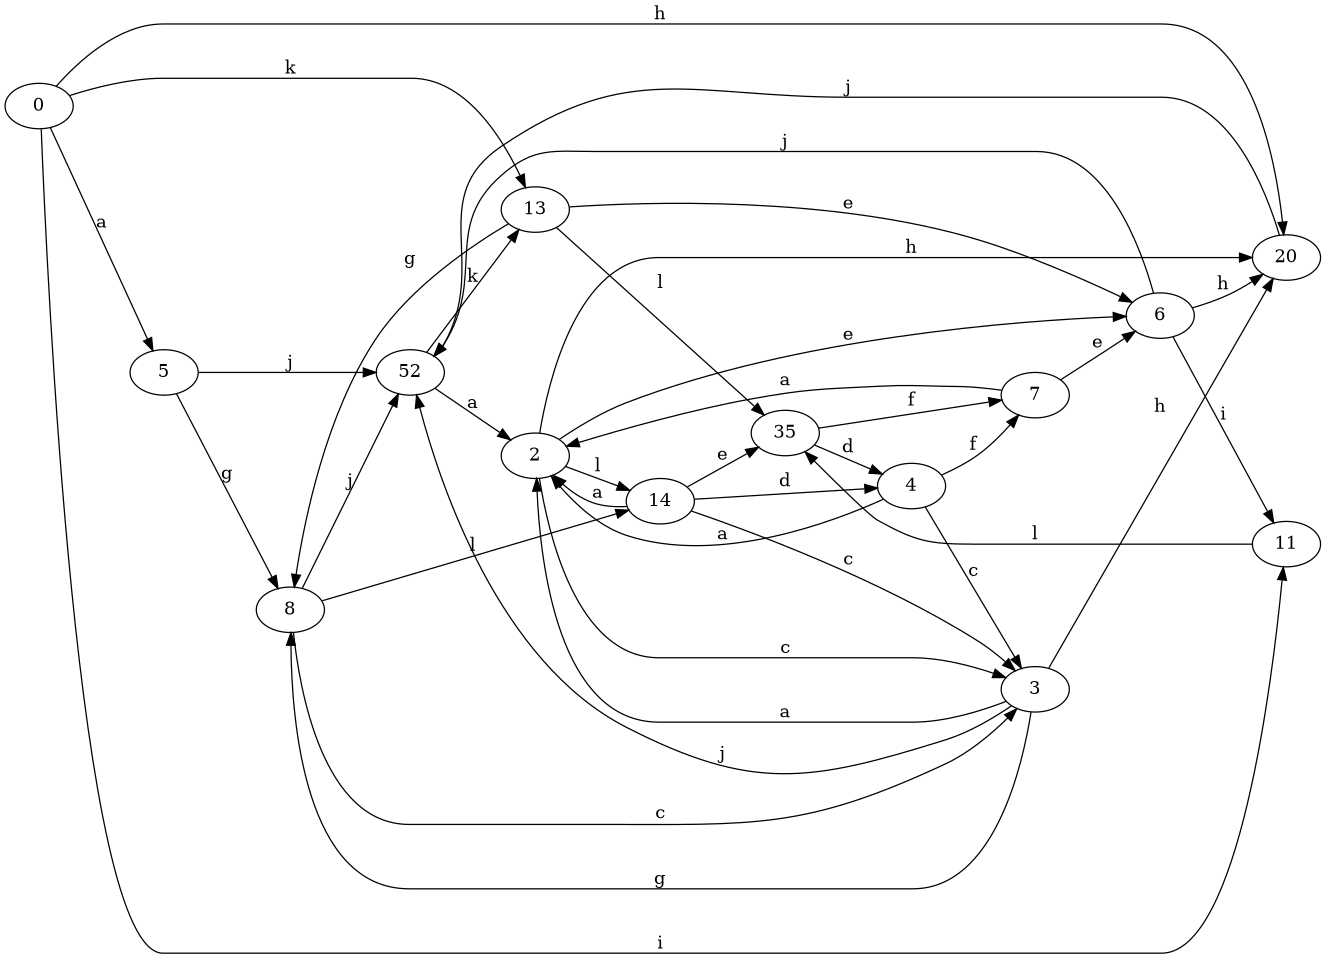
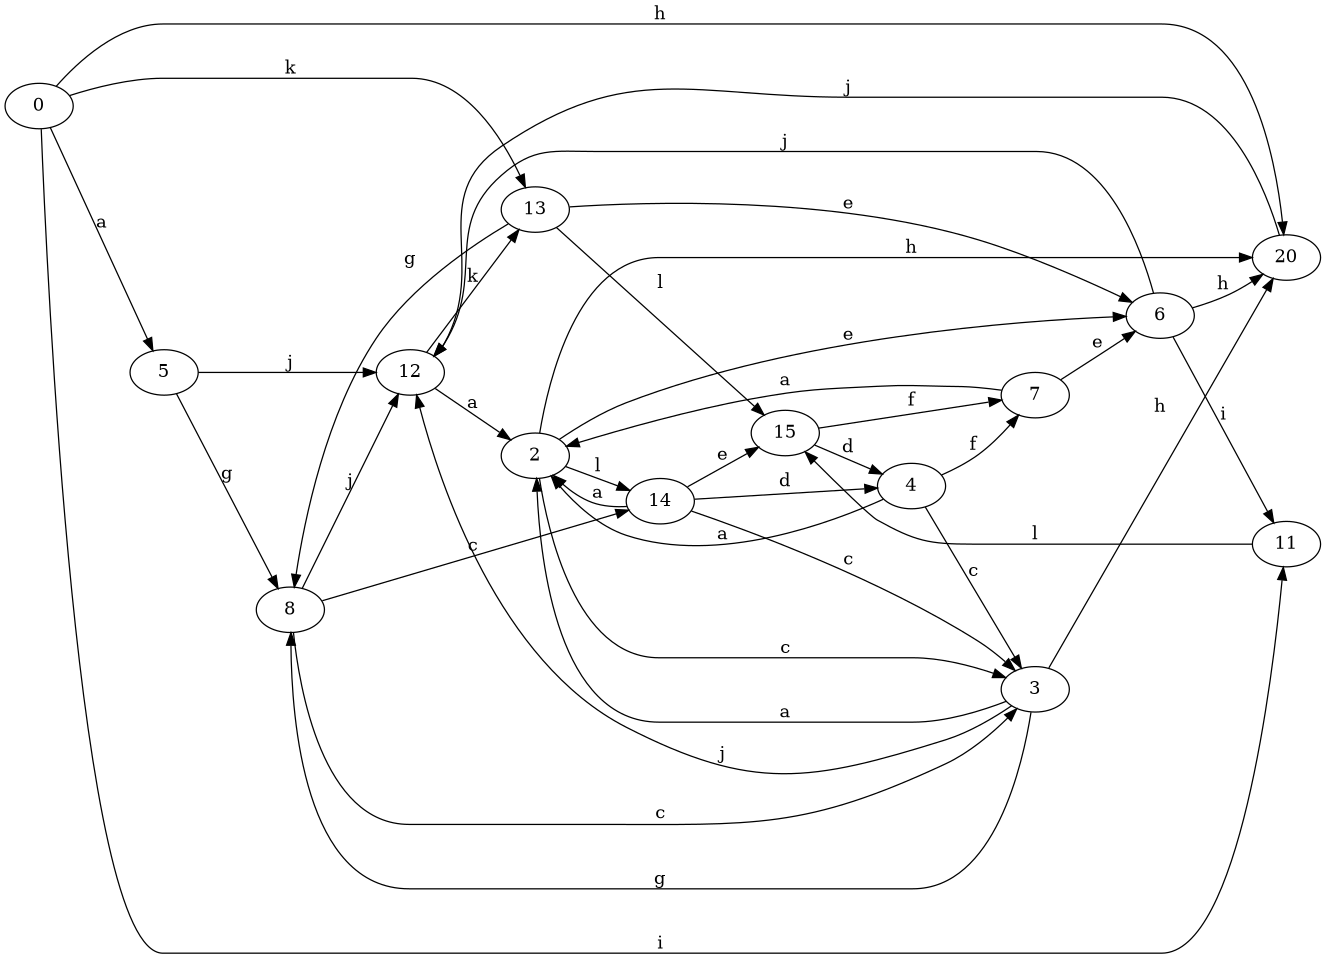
(410, 372) -> (410, 372)
(785, 433) -> (785, 433)
(473, 546) -> (473, 546)
